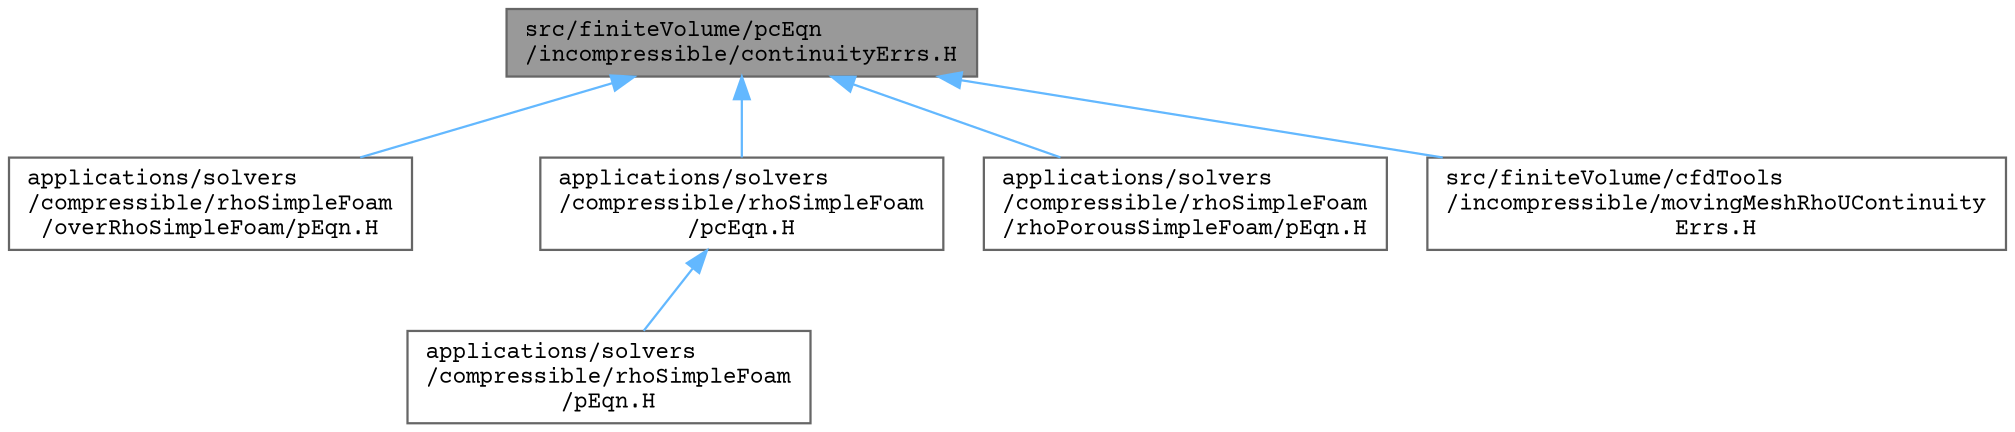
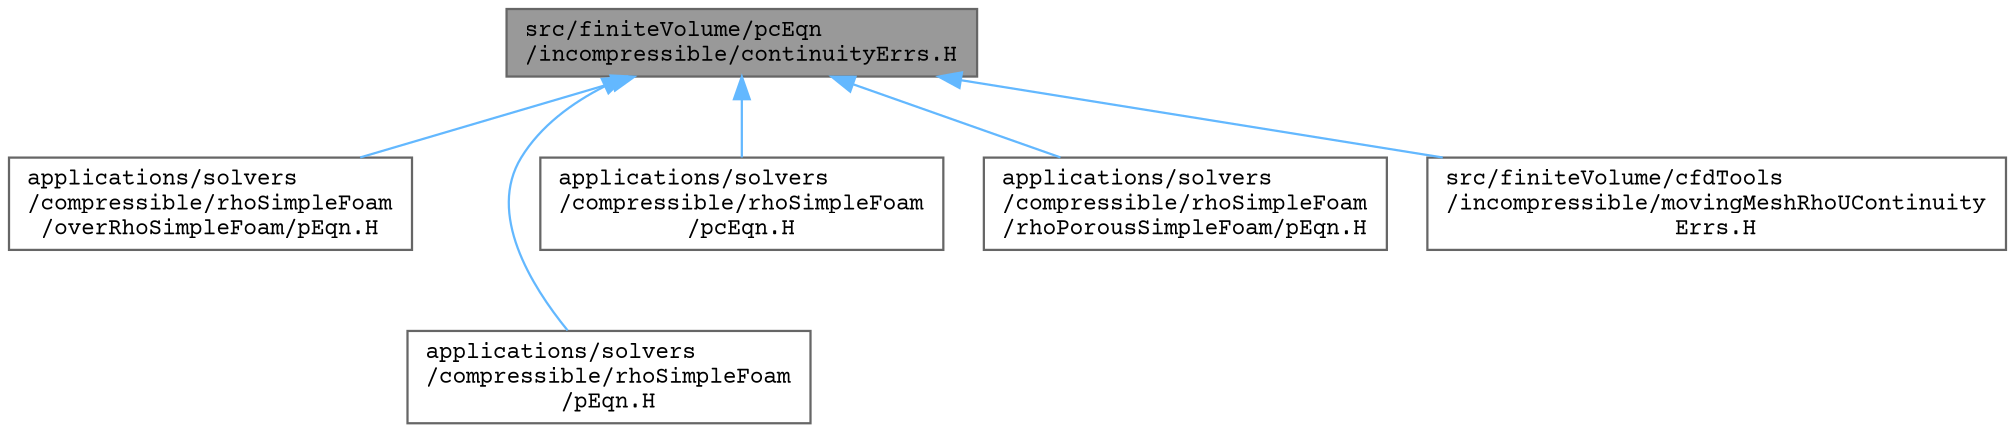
(668, 300) -> (510, 195)
